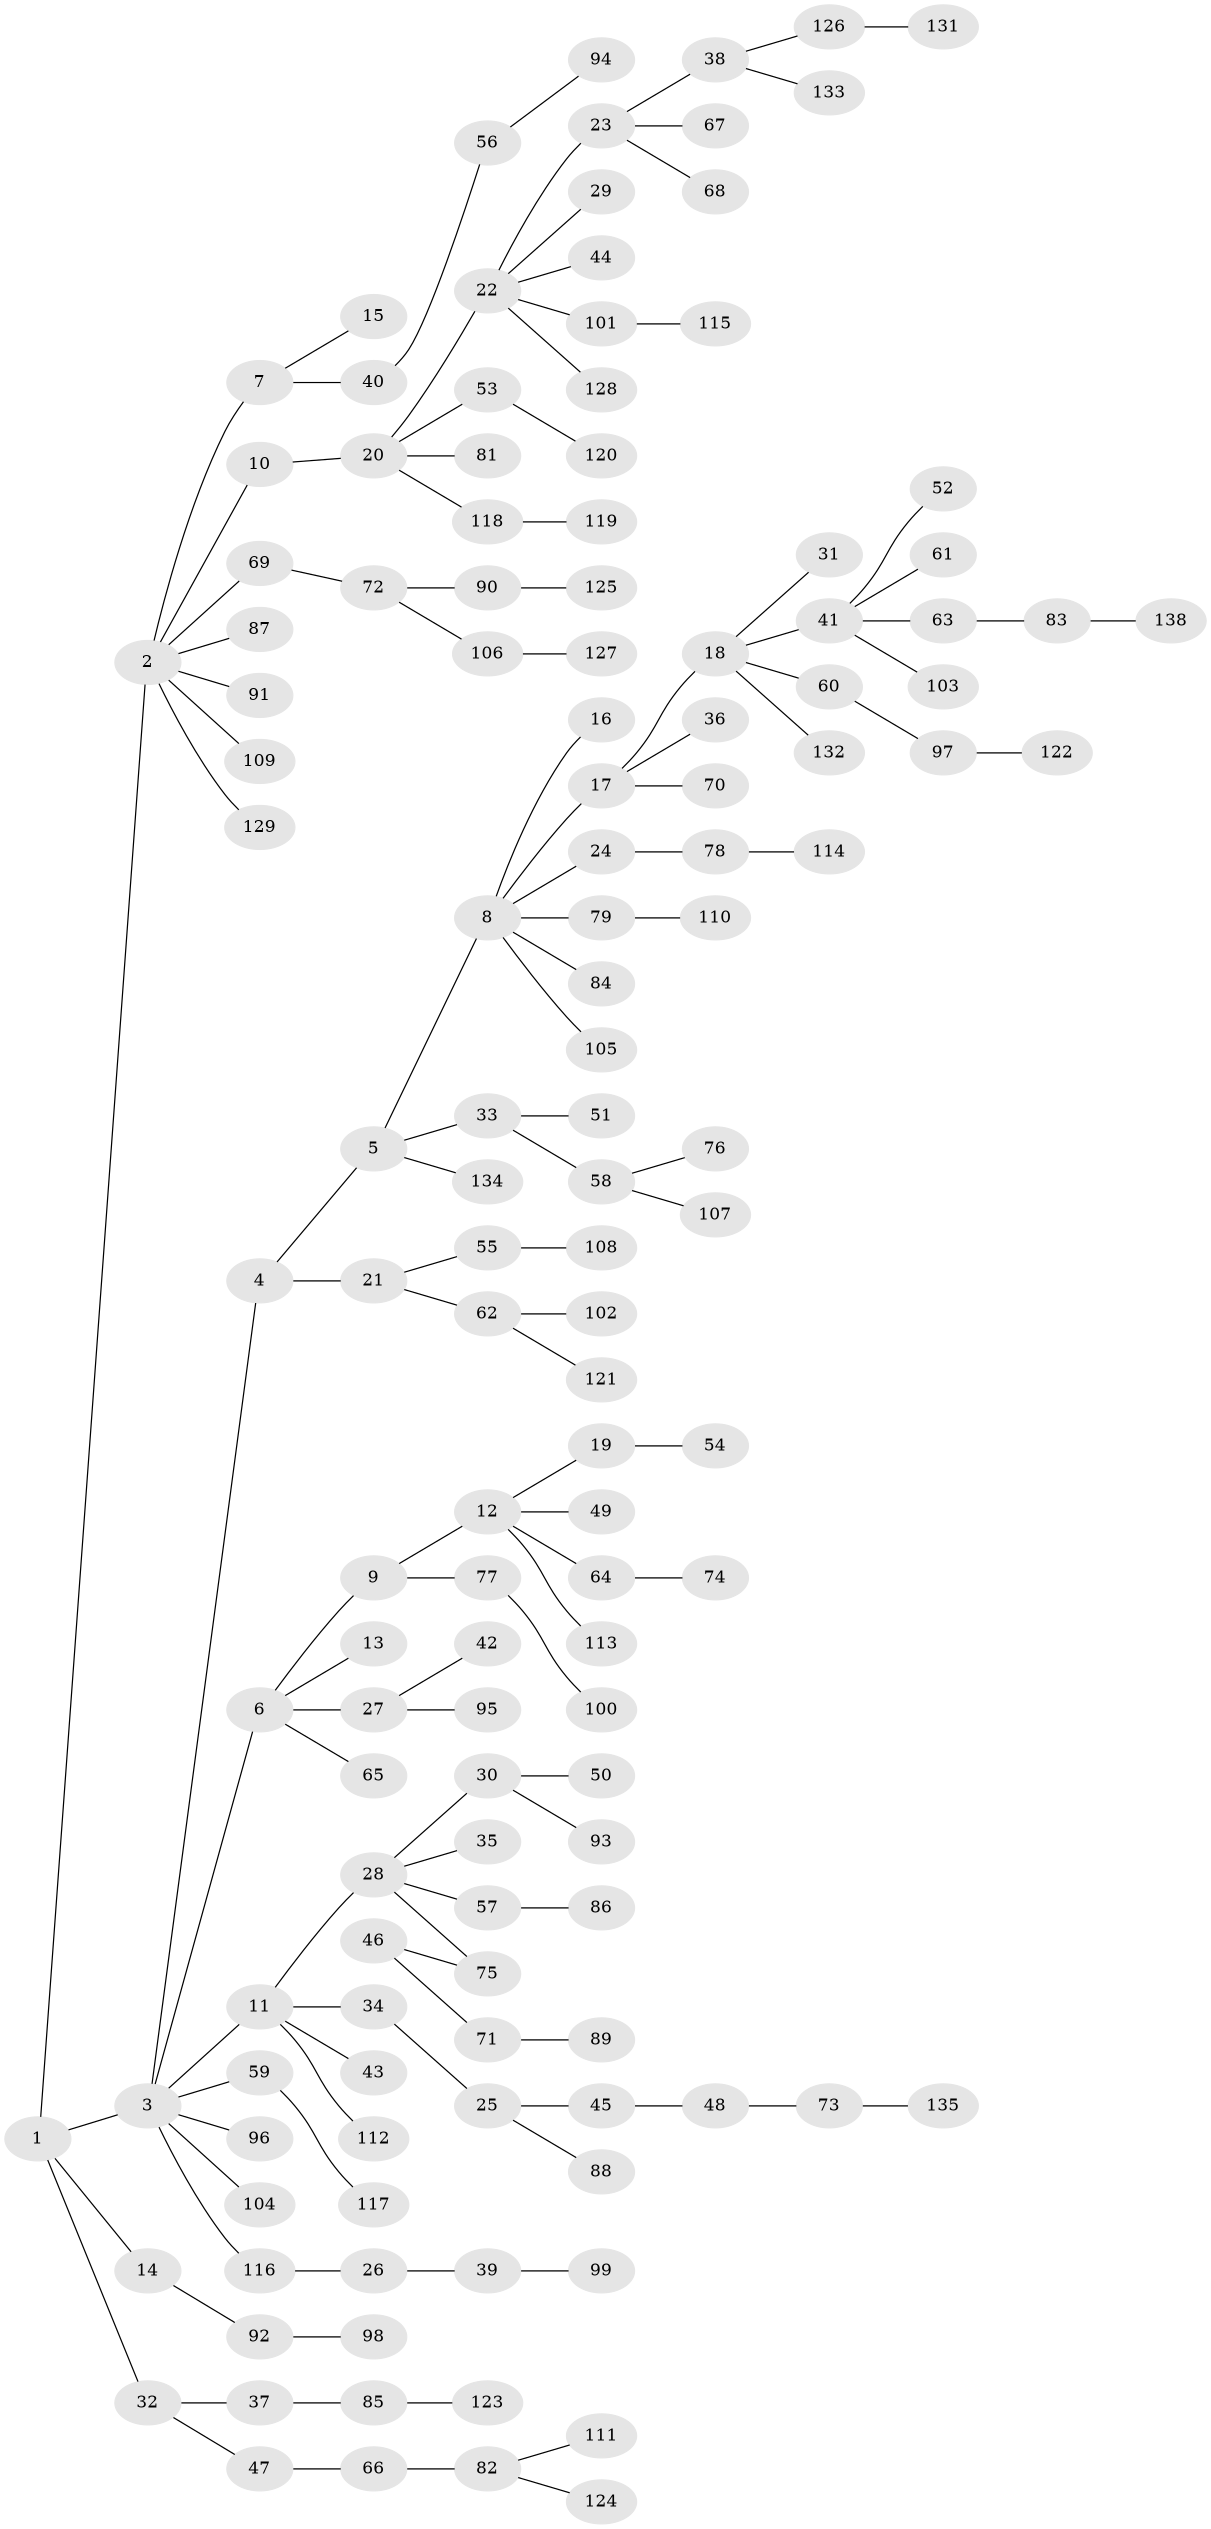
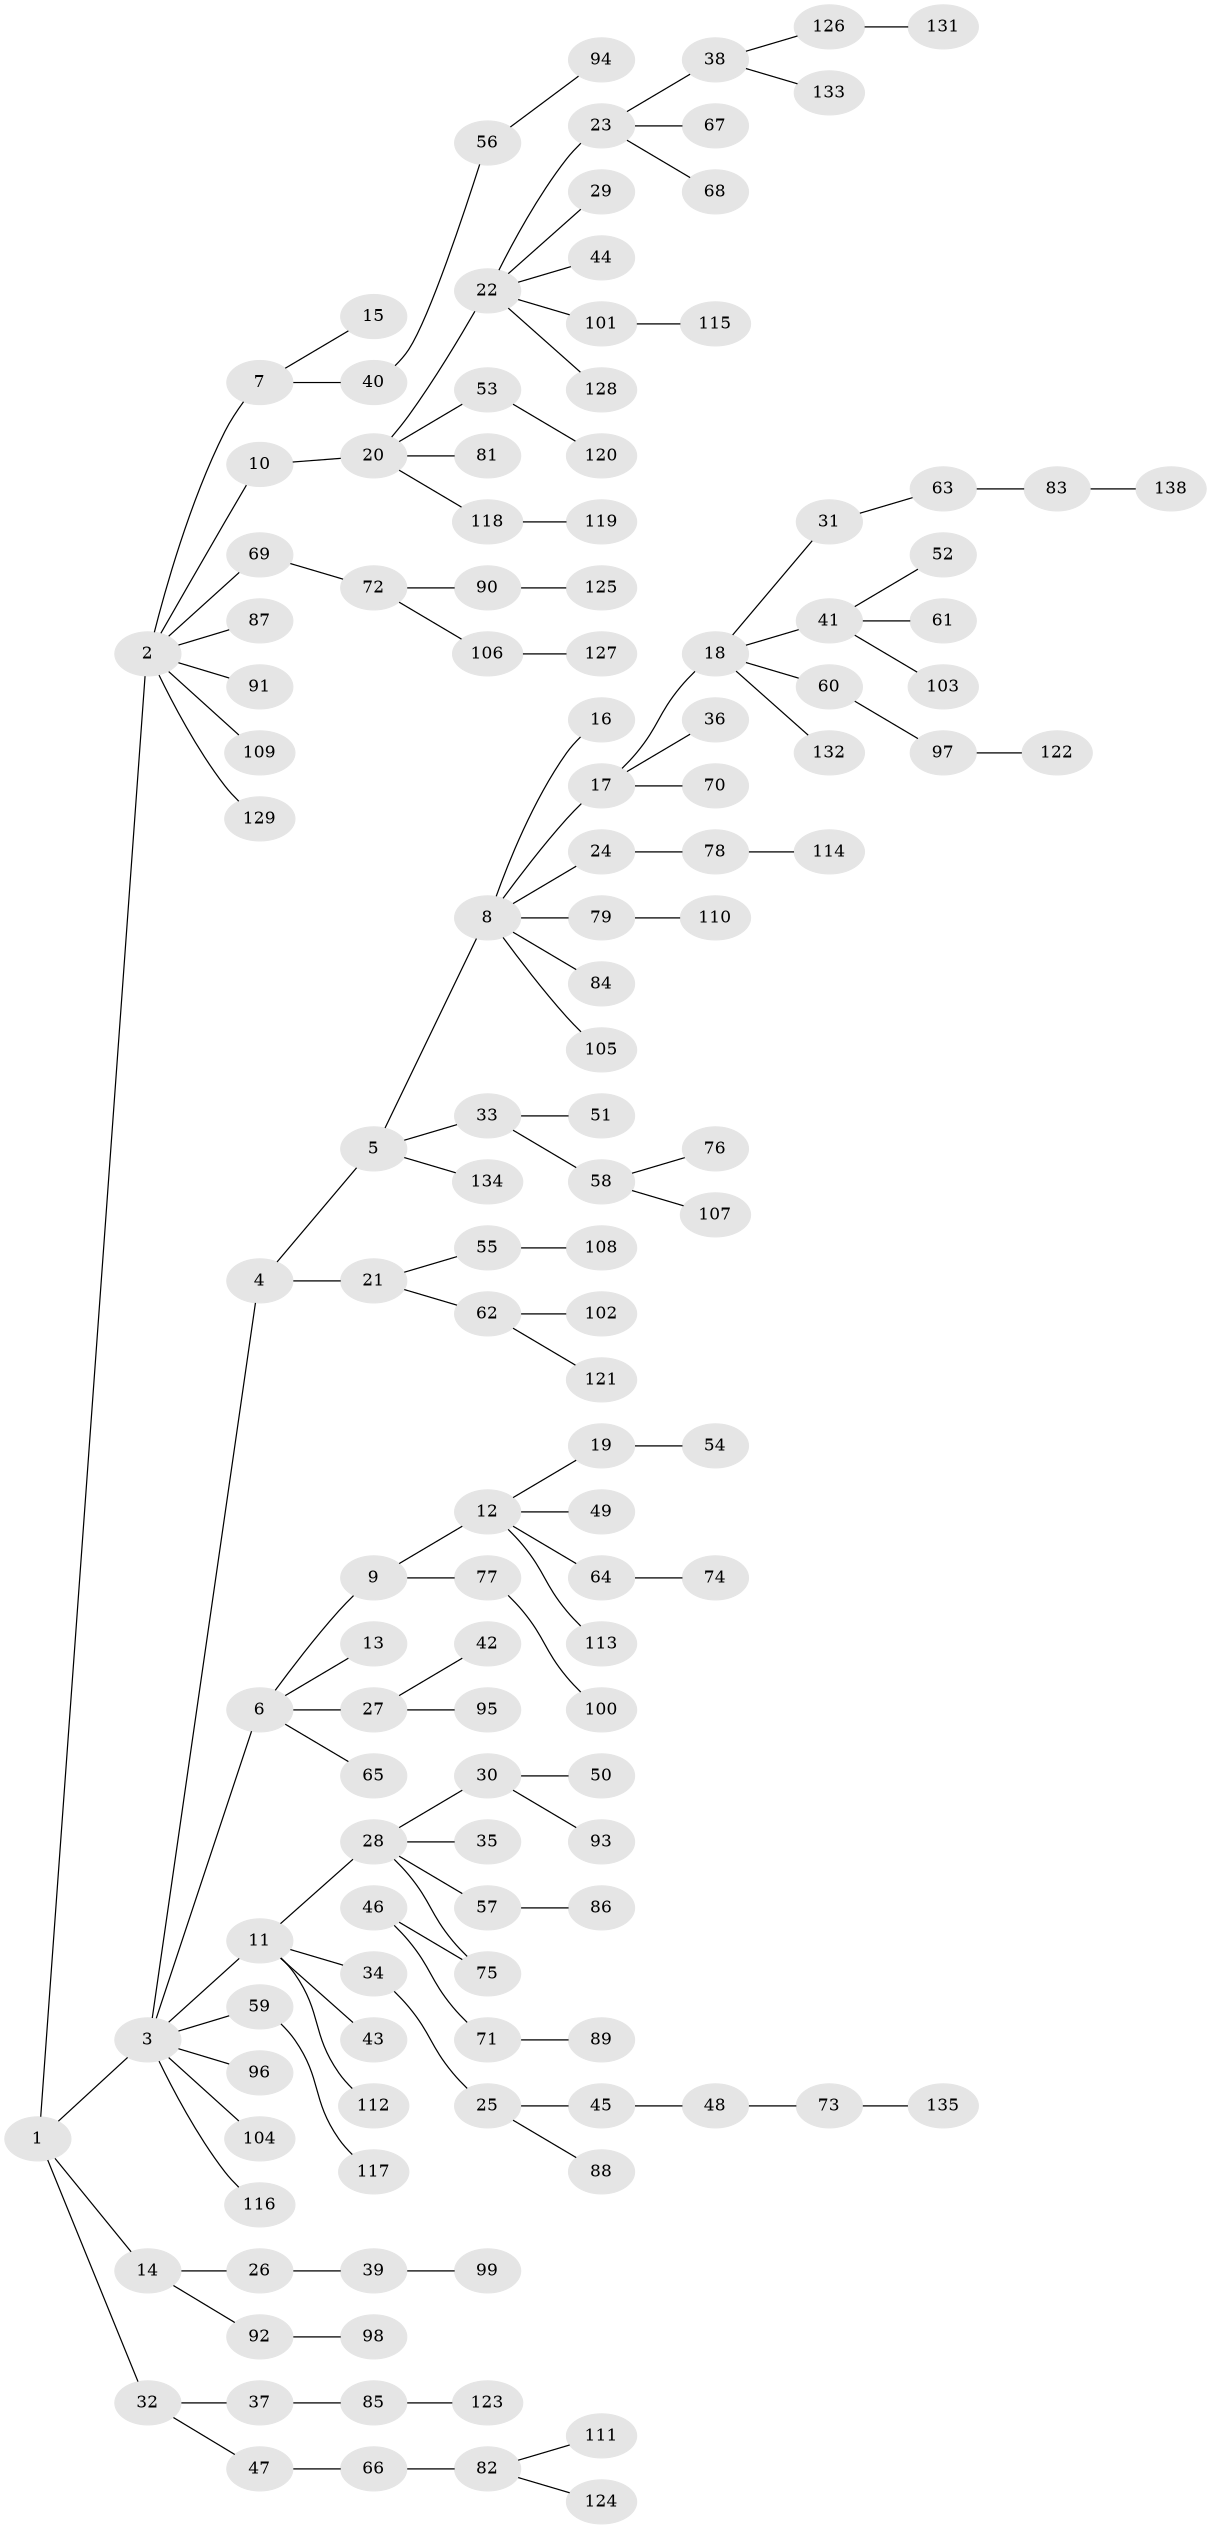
(887, 621) -> (886, 505)
(318, 2271) -> (204, 2271)
